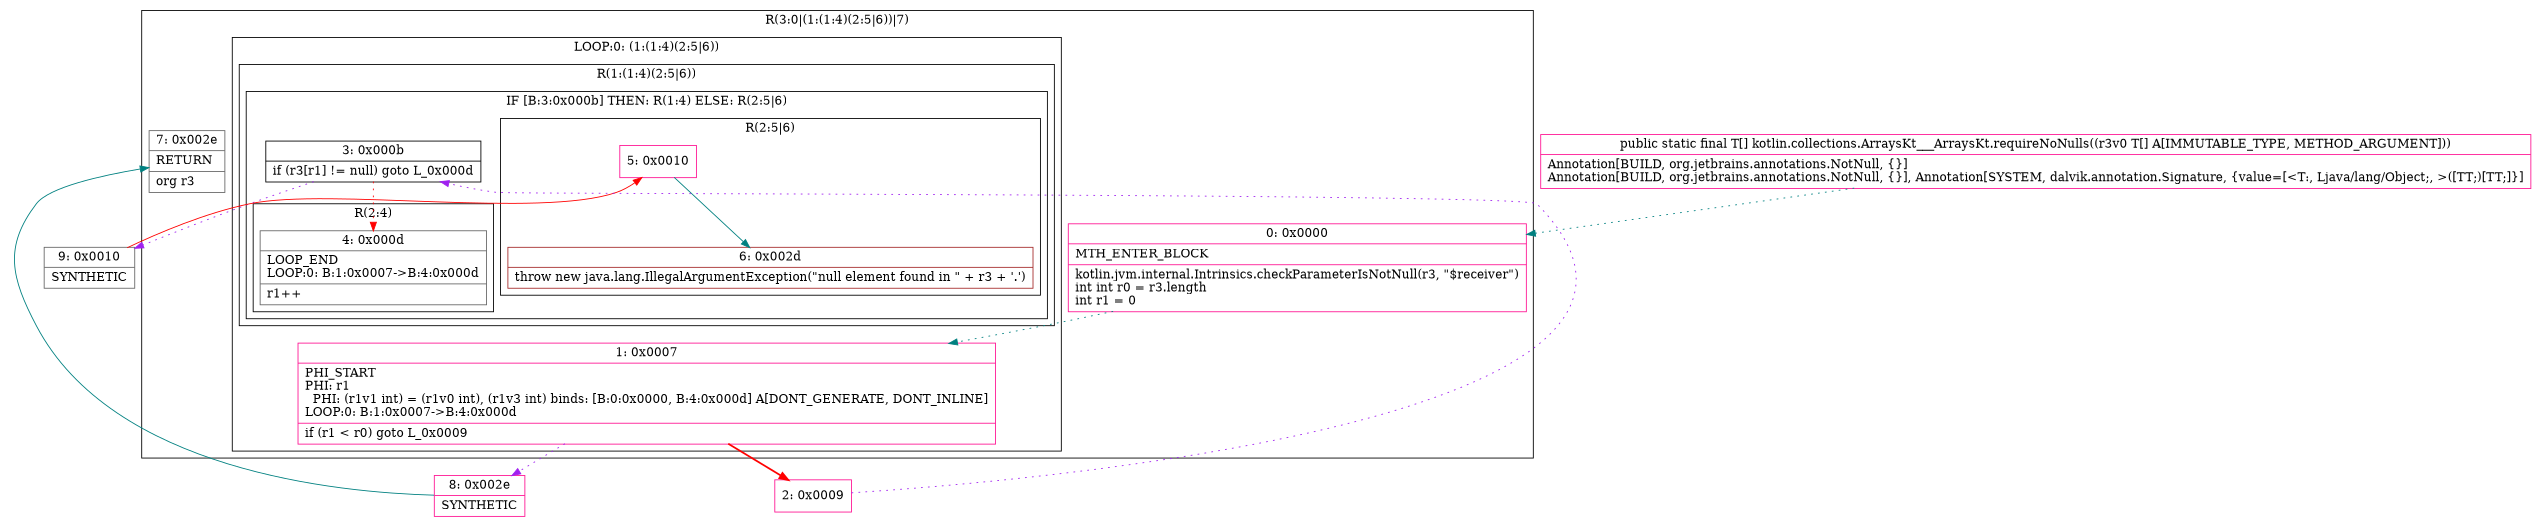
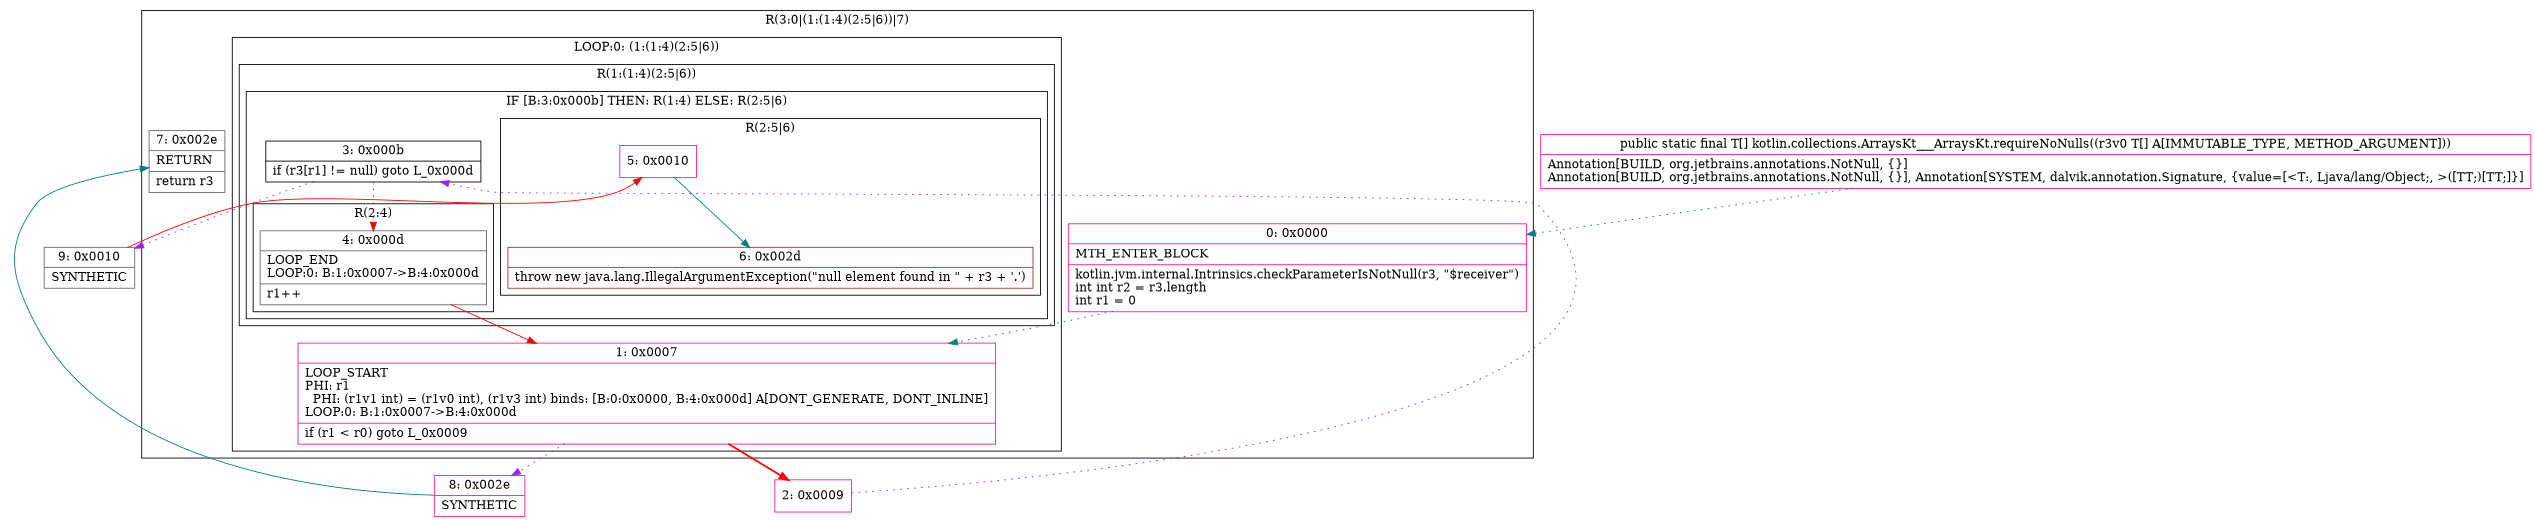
(176, 182) -> (185, 182)
(1141, 288) -> (1141, 288)
none -> (509, 331)
(341, 373) -> (347, 373)
